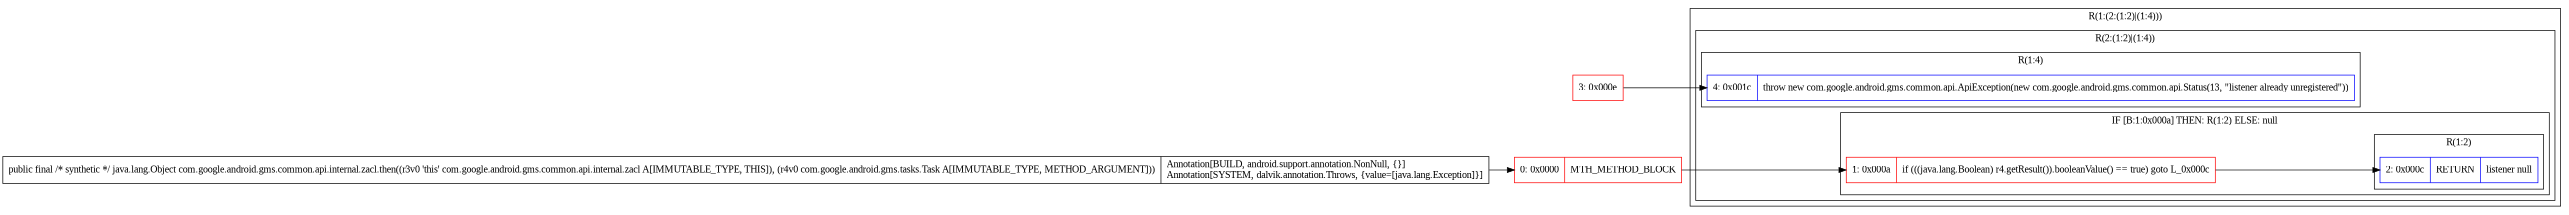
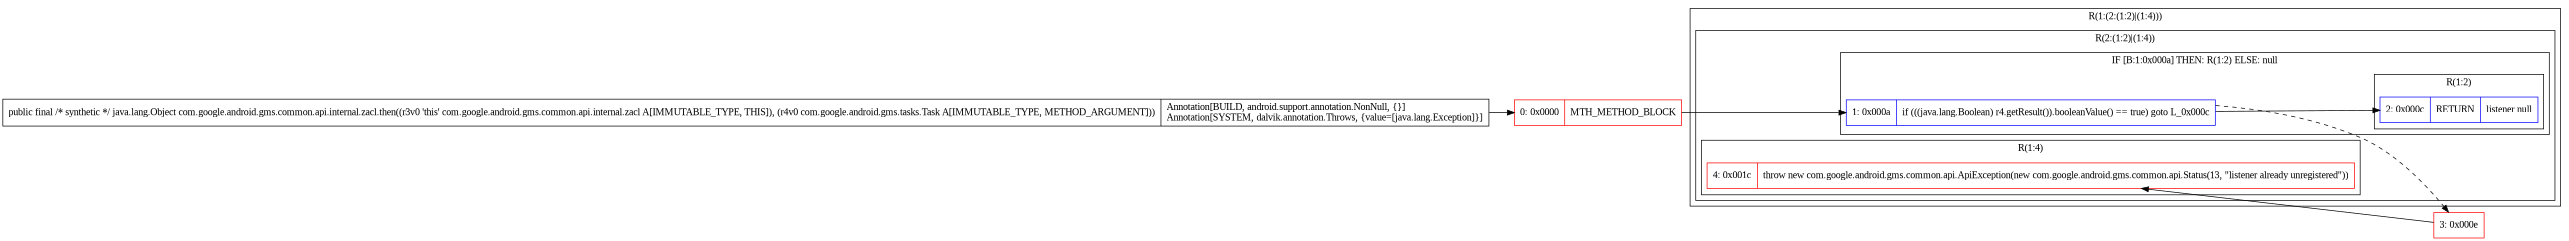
(2031, 88) -> (2031, 176)
none -> (2342, 130)
(2031, 170) -> (2031, 113)
